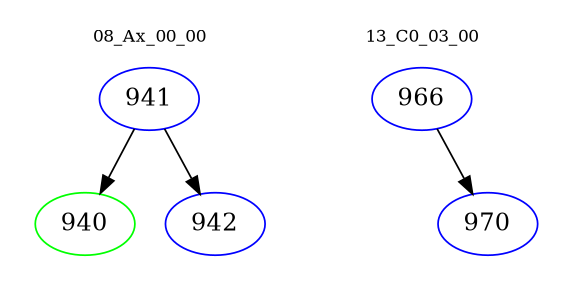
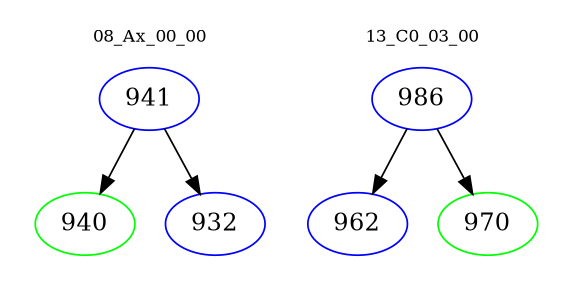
(422, 99) -> (422, 99)
(215, 224) -> (215, 224)
none -> (358, 224)
(488, 224) -> (488, 224)
